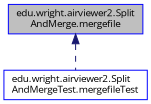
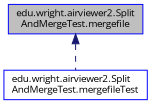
(76, 19) -> (76, 19)
